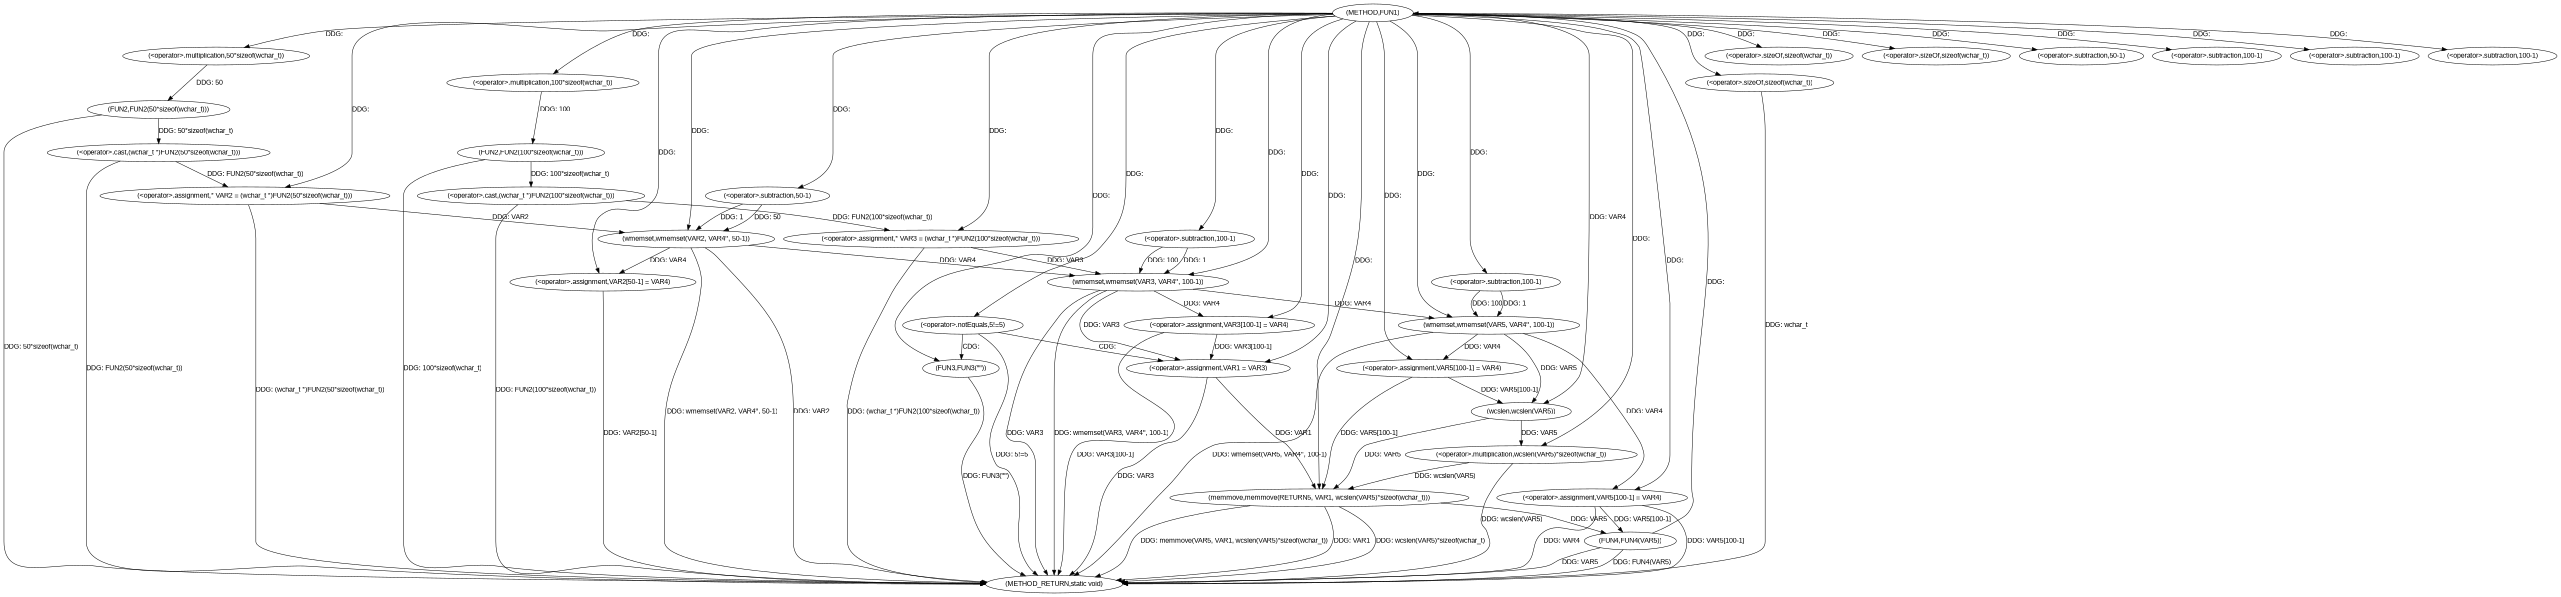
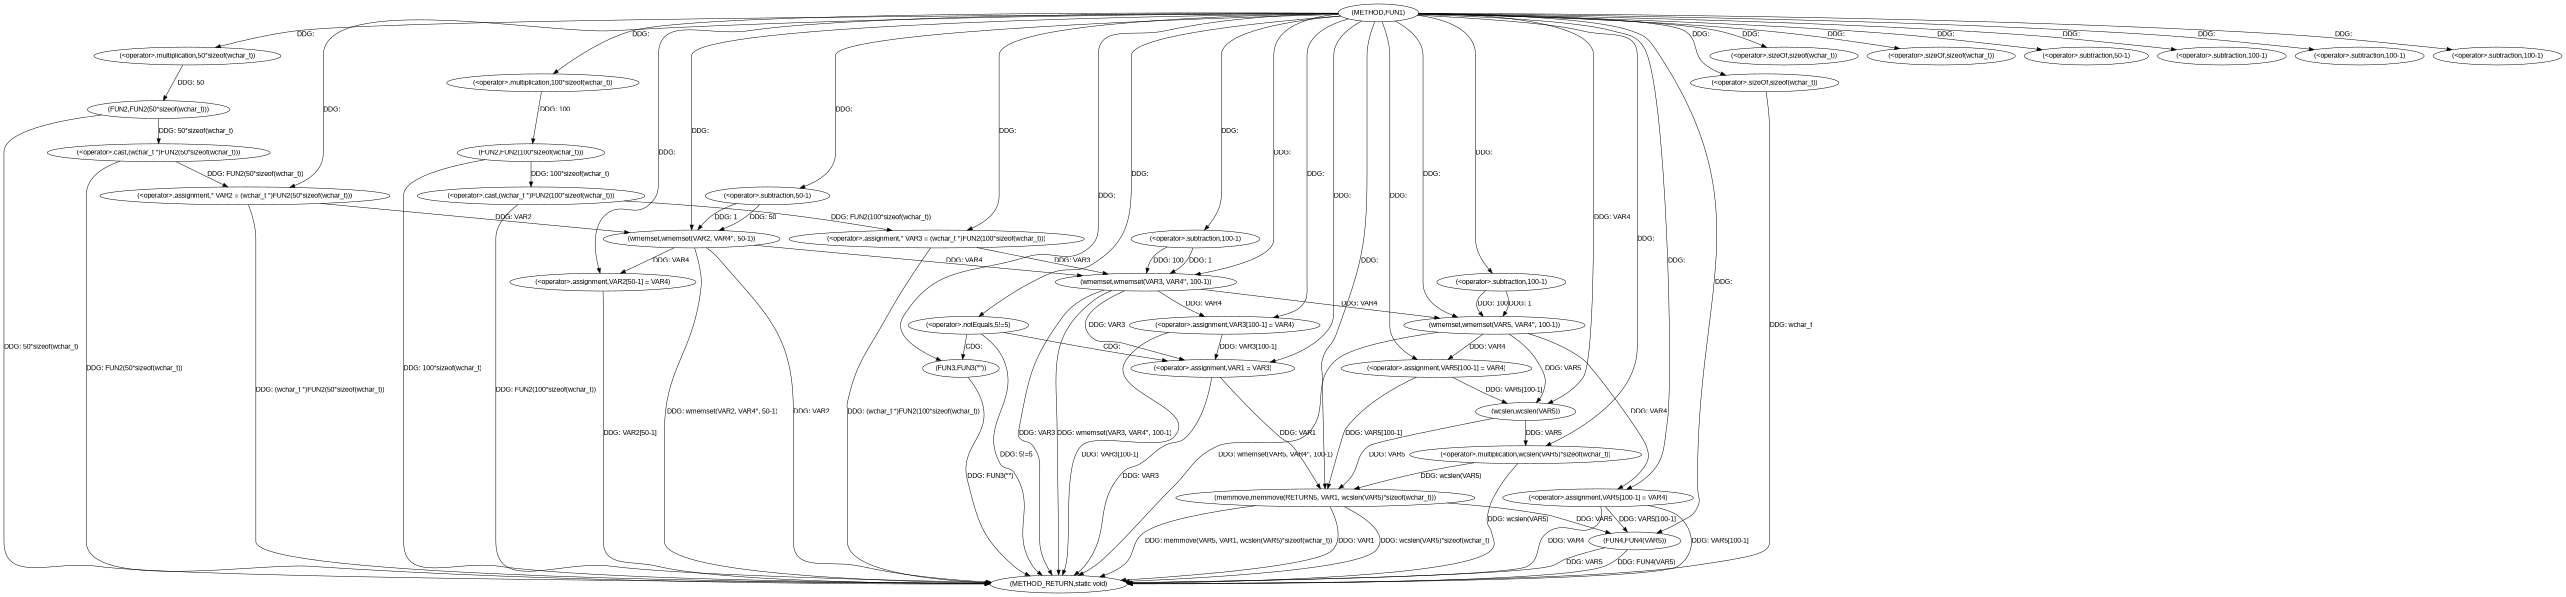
(1701, 177) -> (1710, 172)
